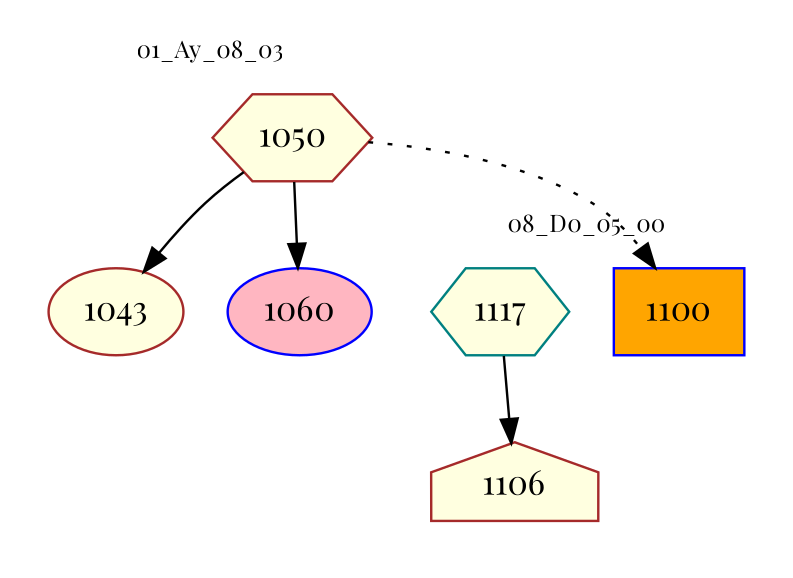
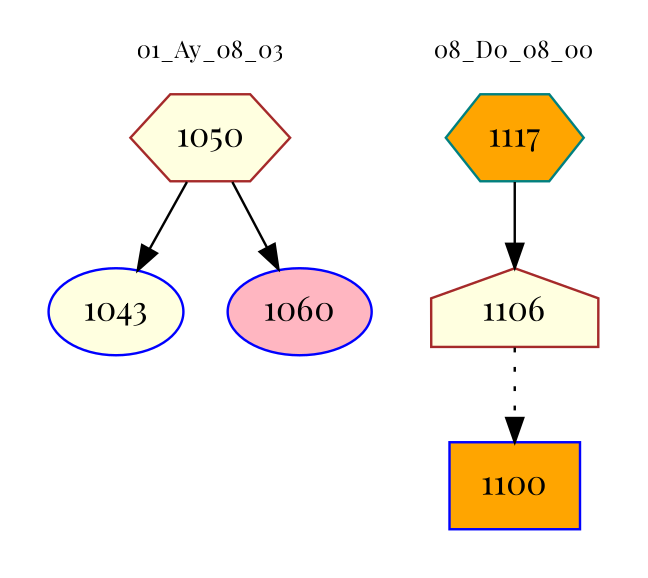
(516, 169) -> (515, 383)
(587, 226) -> (515, 52)
(116, 312) -> (116, 312)
(500, 312) -> (515, 138)
